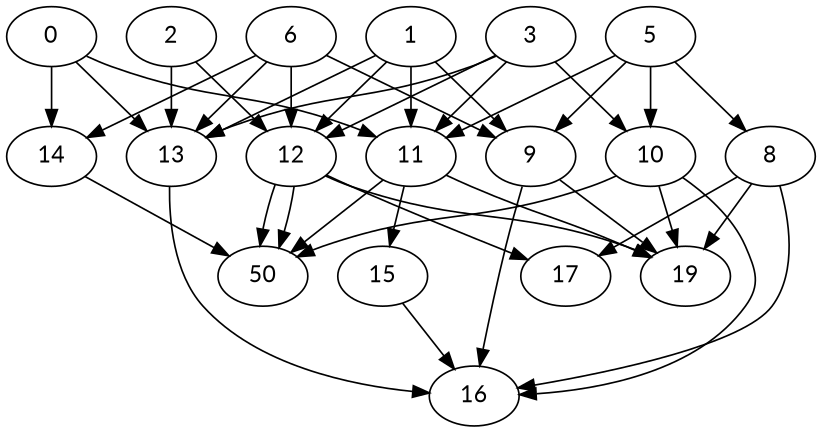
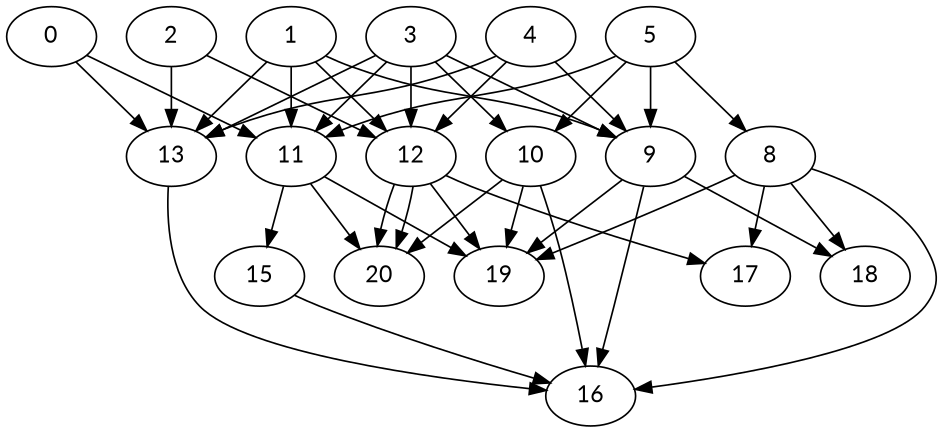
(291, 37) -> (531, 37)
none -> (531, 96)
(52, 156) -> none
(263, 276) -> (379, 276)
none -> (865, 276)
